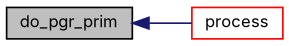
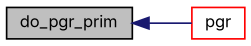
(237, 23) -> (218, 23)
